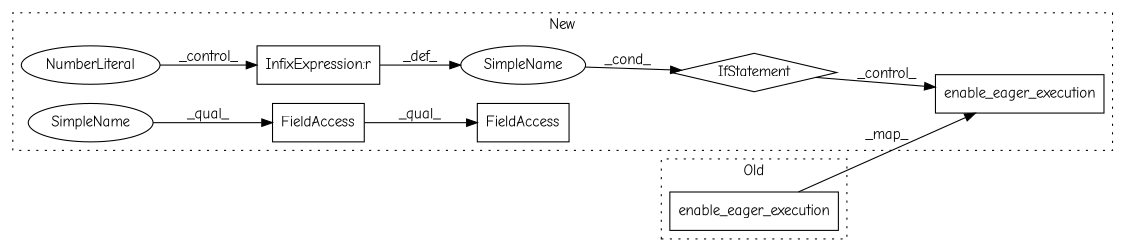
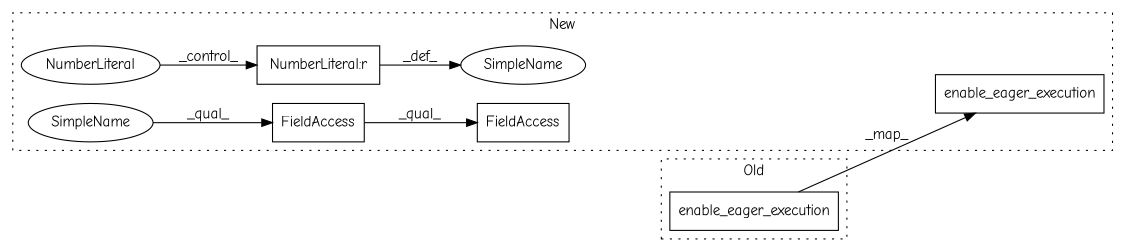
(318, 65) -> (318, 65)
(754, 73) -> none
